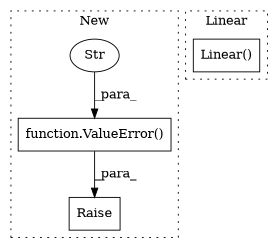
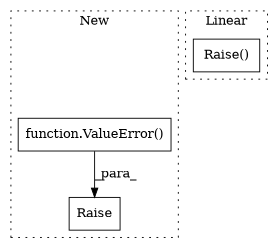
(95, 55) -> none
(227, 55) -> (227, 55)
